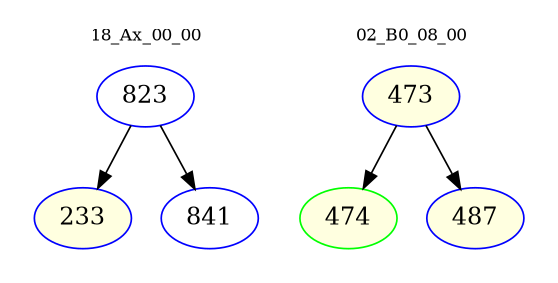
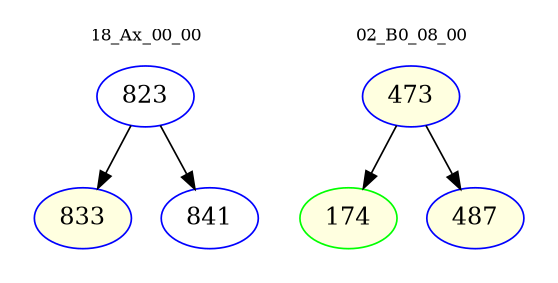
(83, 218) -> (83, 218)
(348, 218) -> (348, 218)
